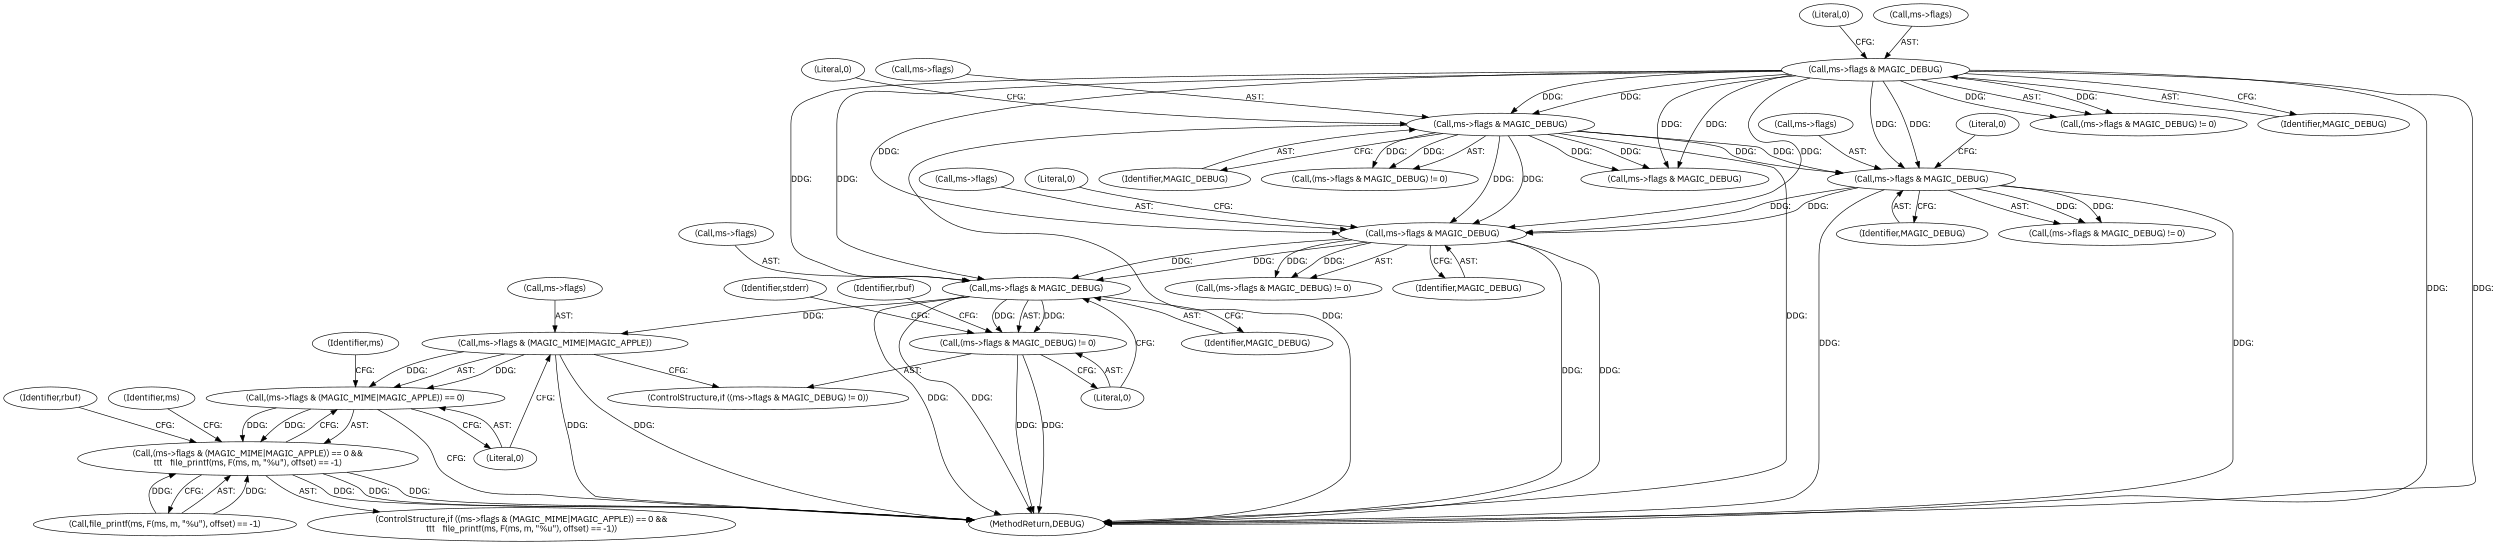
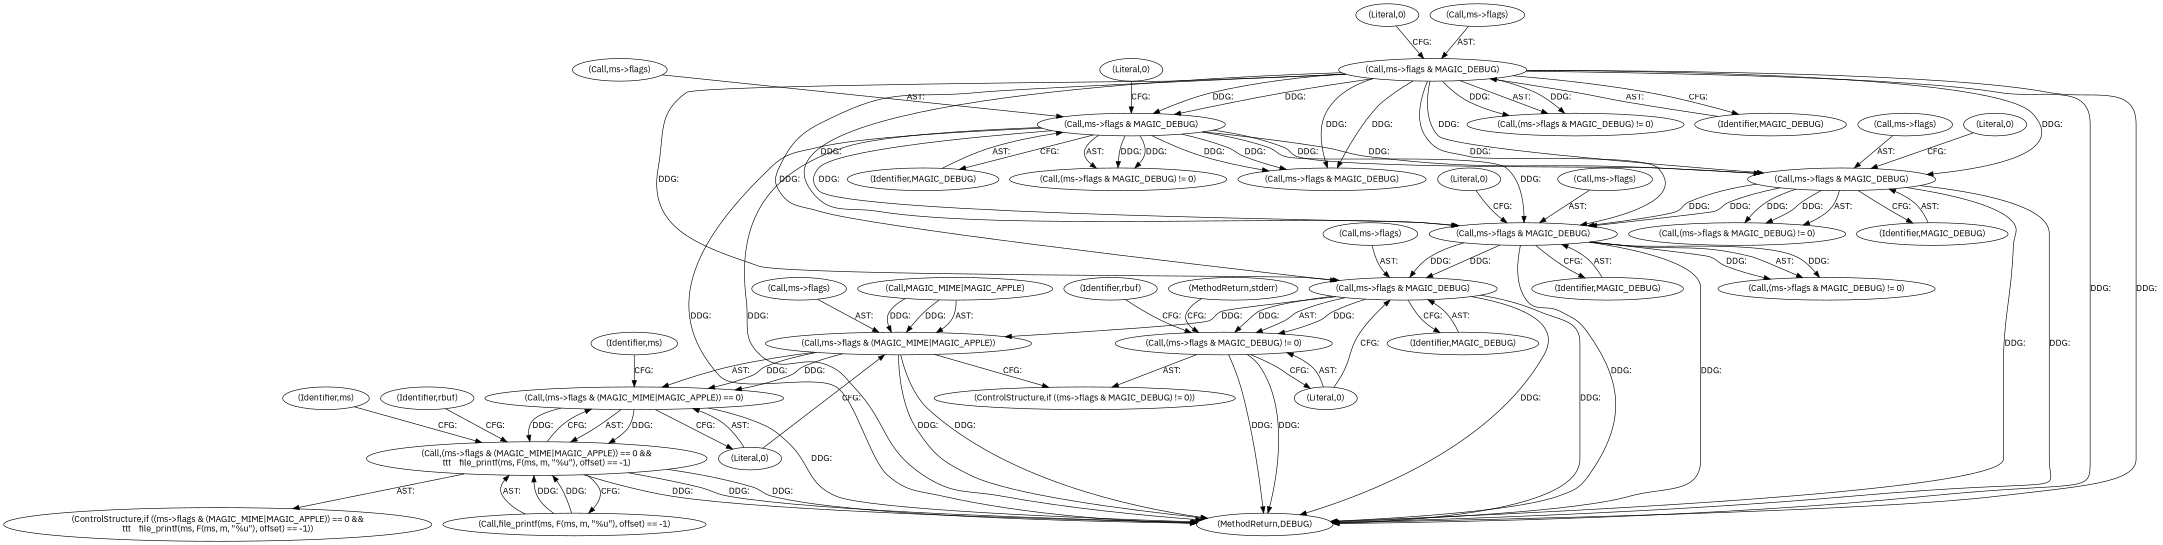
(775, 289) -> (1233, 289)
none -> (955, 289)
(457, 459) -> (823, 459)
